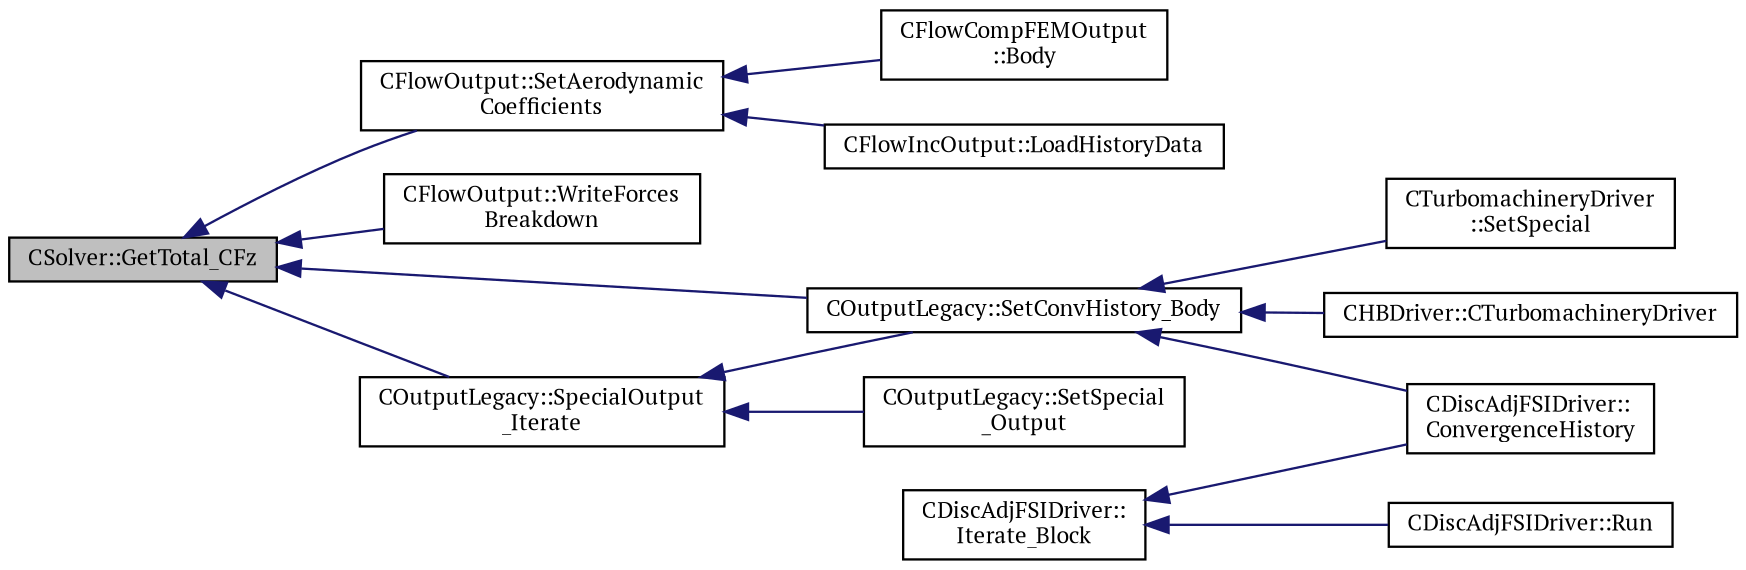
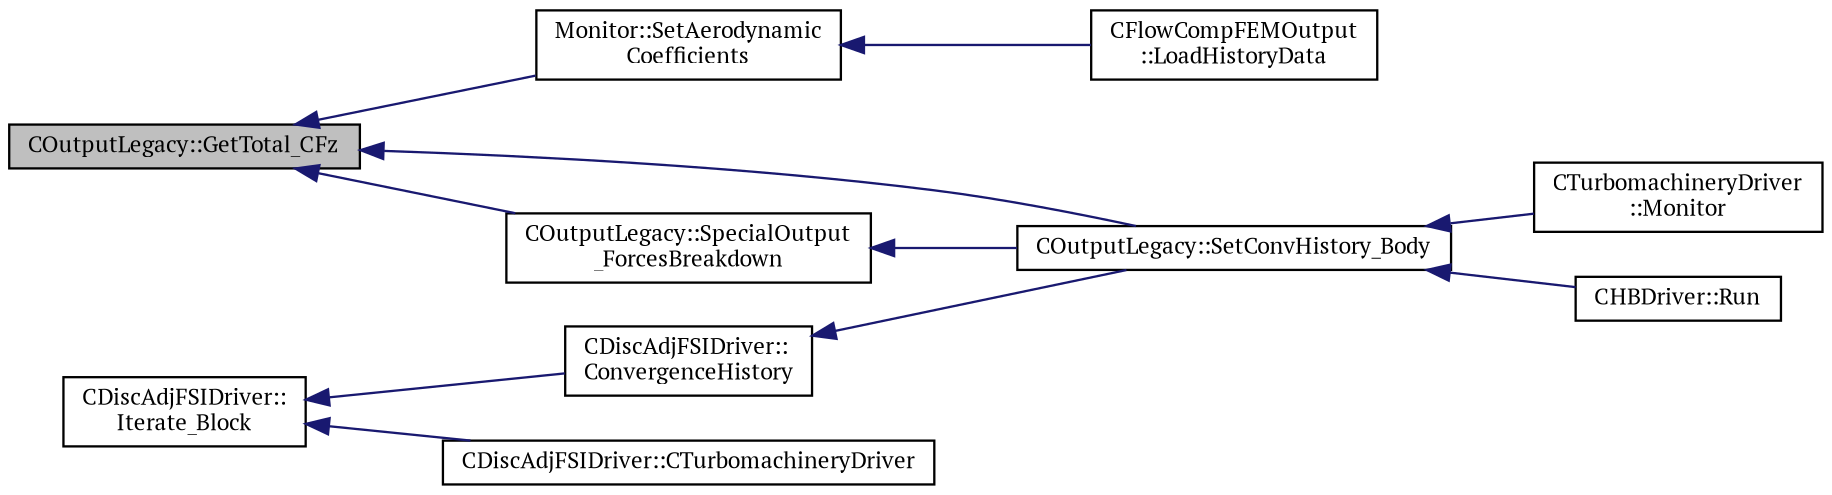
(1024, 45) -> (1234, 45)
(542, 96) -> (689, 45)
(1024, 146) -> none
(542, 209) -> none
(1531, 213) -> (1678, 197)
(143, 260) -> (185, 146)
(1531, 315) -> (1678, 299)
(1284, 363) -> (981, 300)
(542, 412) -> (689, 248)
(1024, 412) -> none
(1531, 525) -> (689, 463)
